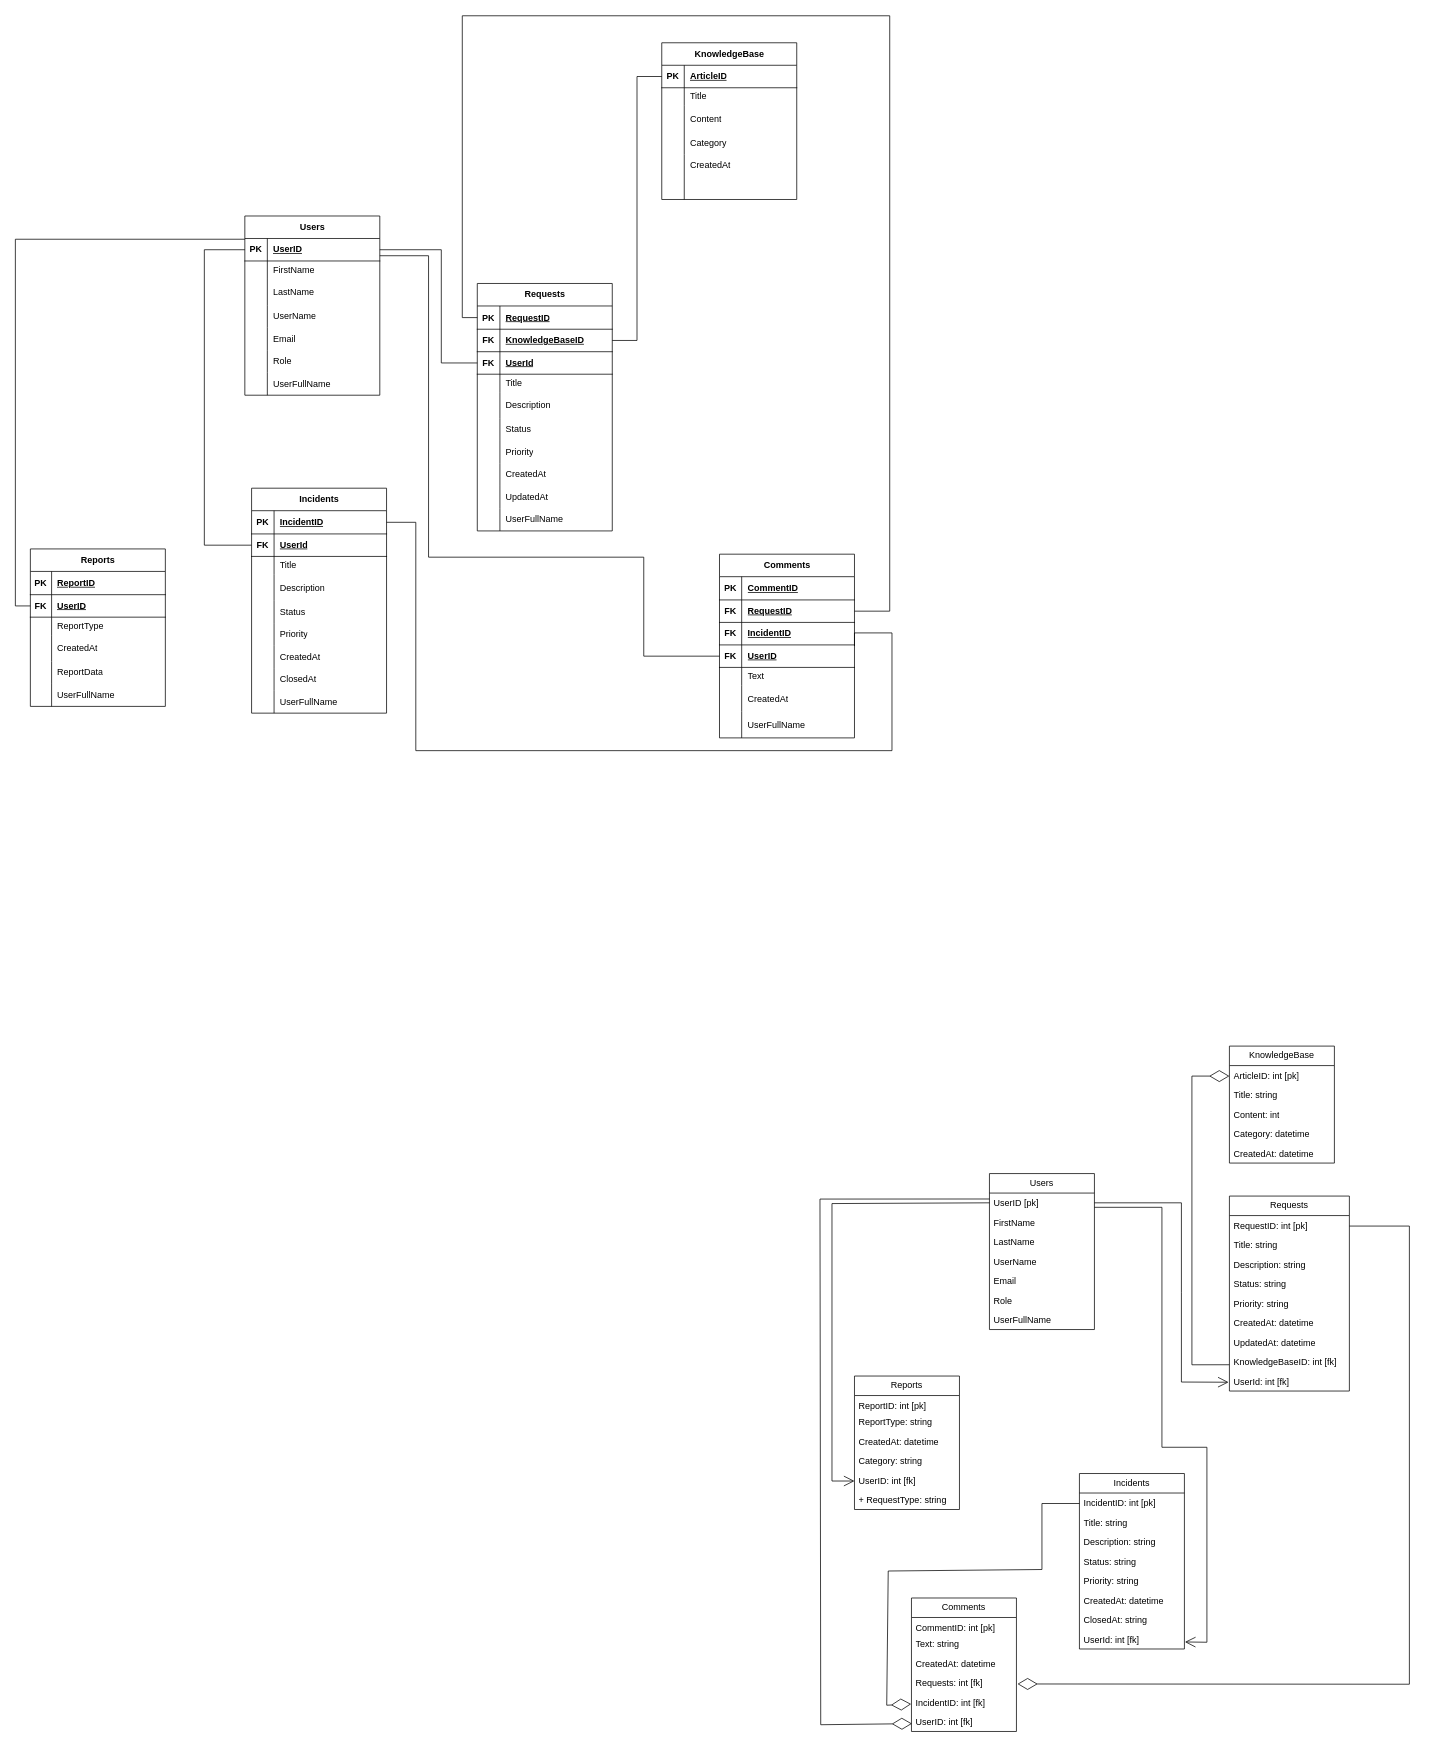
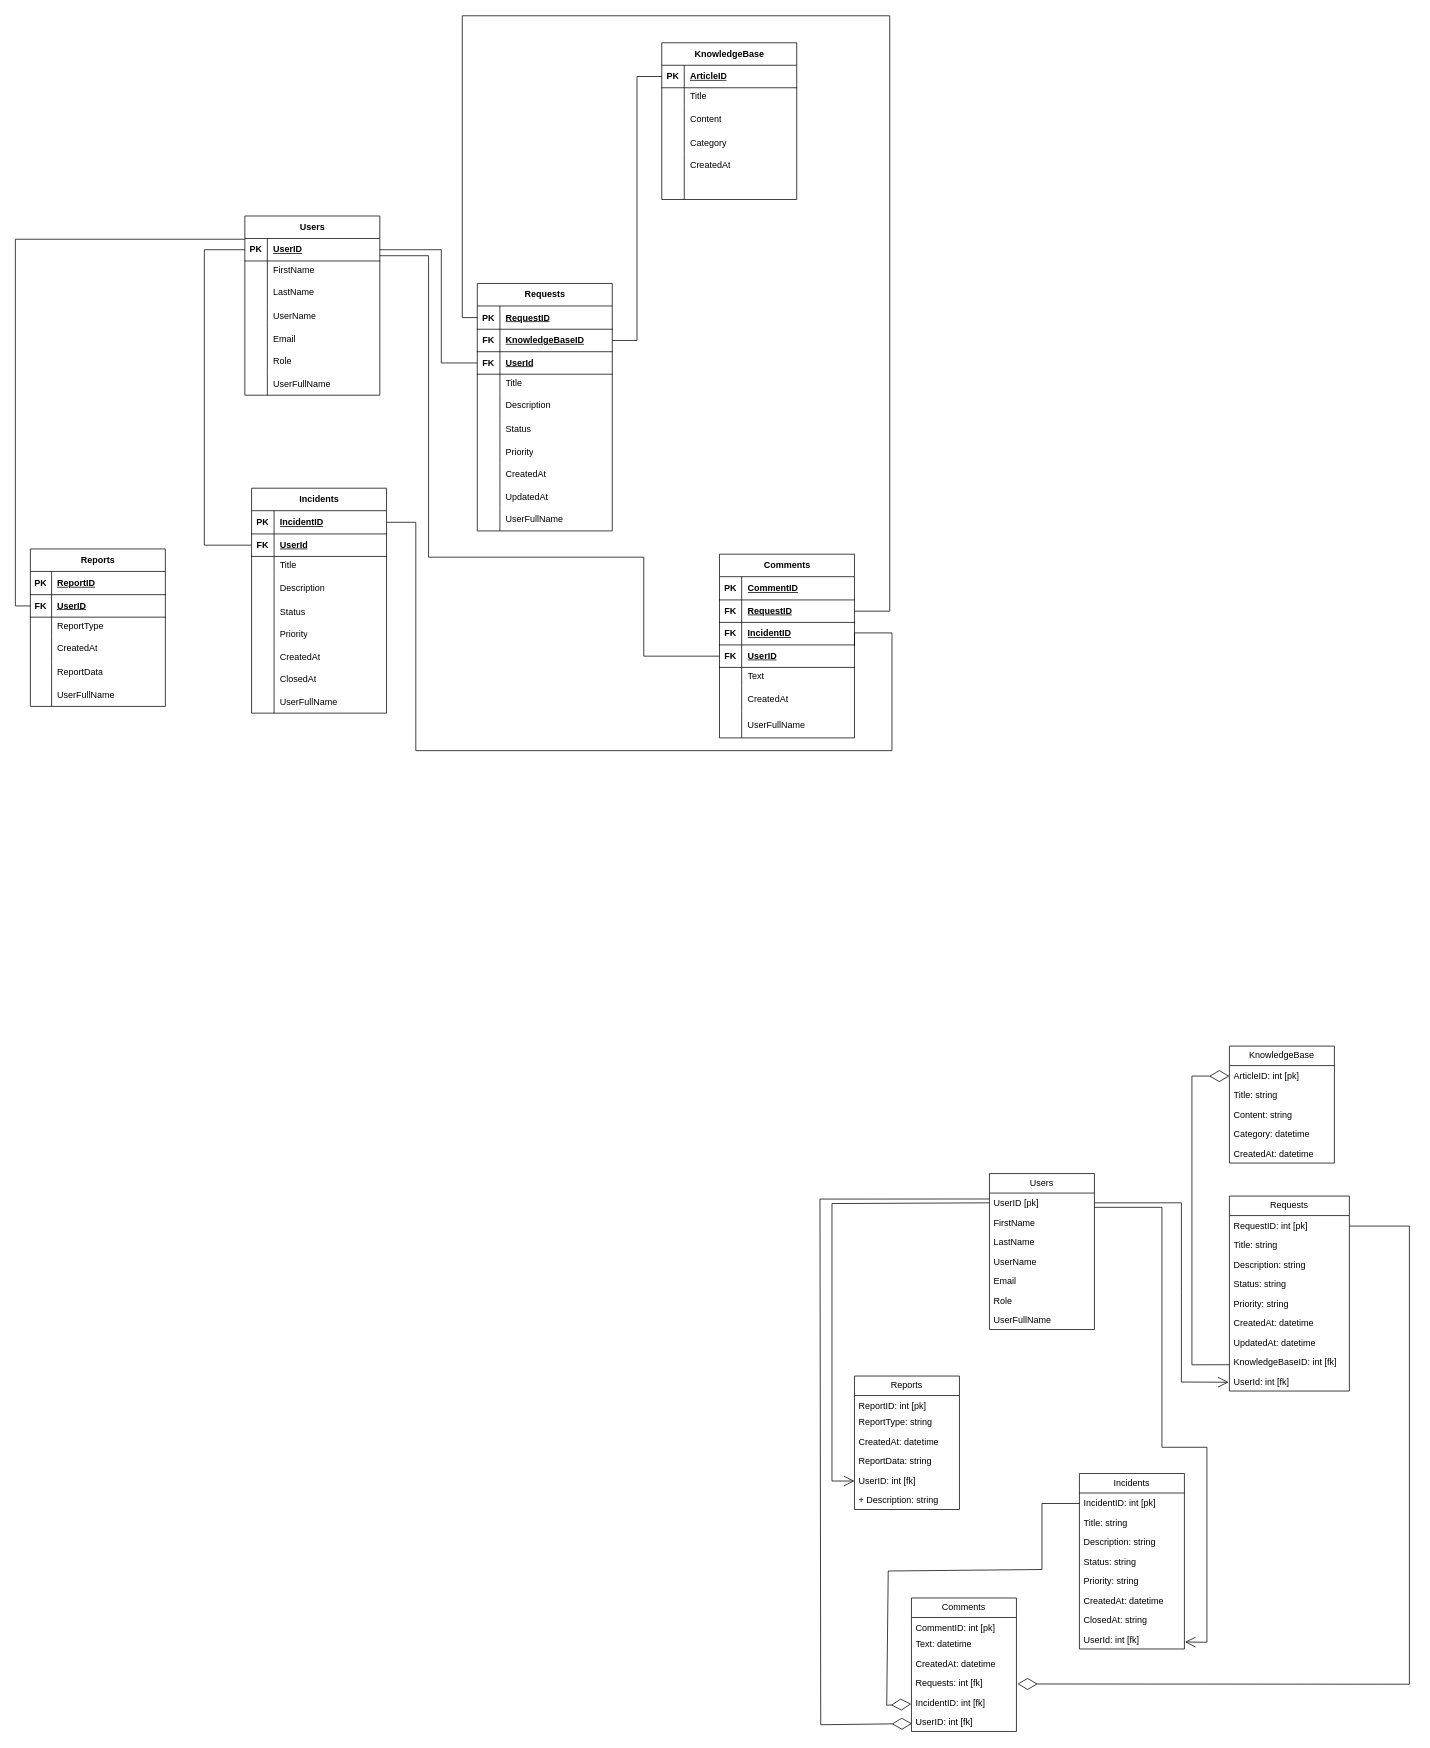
(1261, 1115) -> (1268, 1115)
(896, 1462) -> (901, 1462)
(907, 1501) -> (905, 1501)
(943, 1645) -> (948, 1645)
